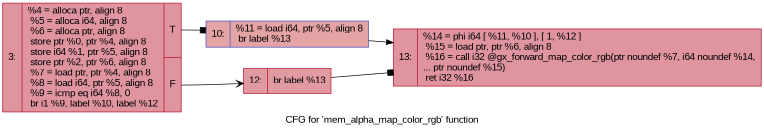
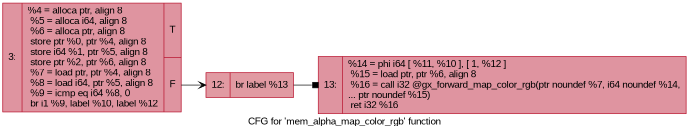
(287, 34) -> none
